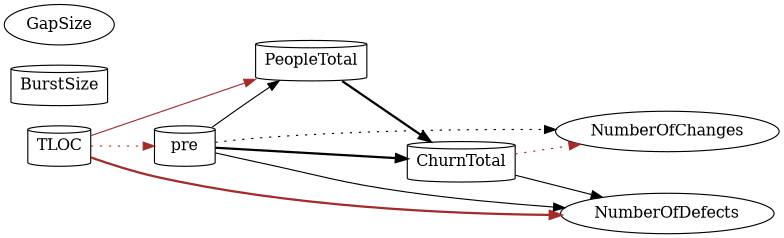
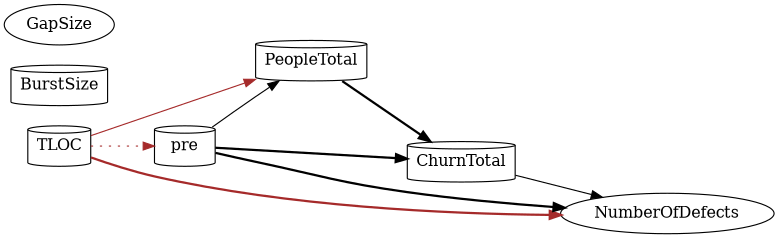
(667, 131) -> none
(383, 189) -> (383, 189)
